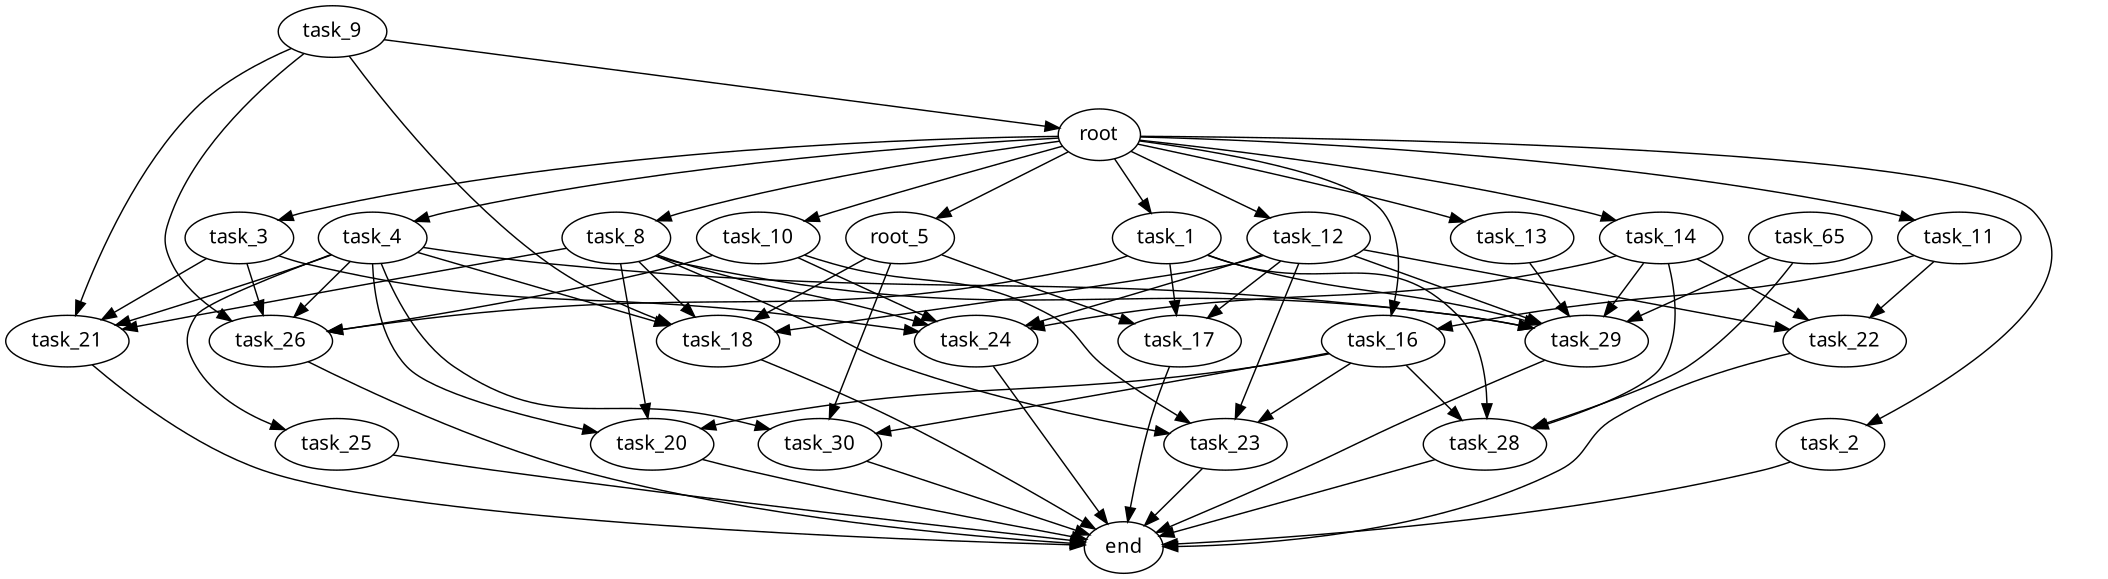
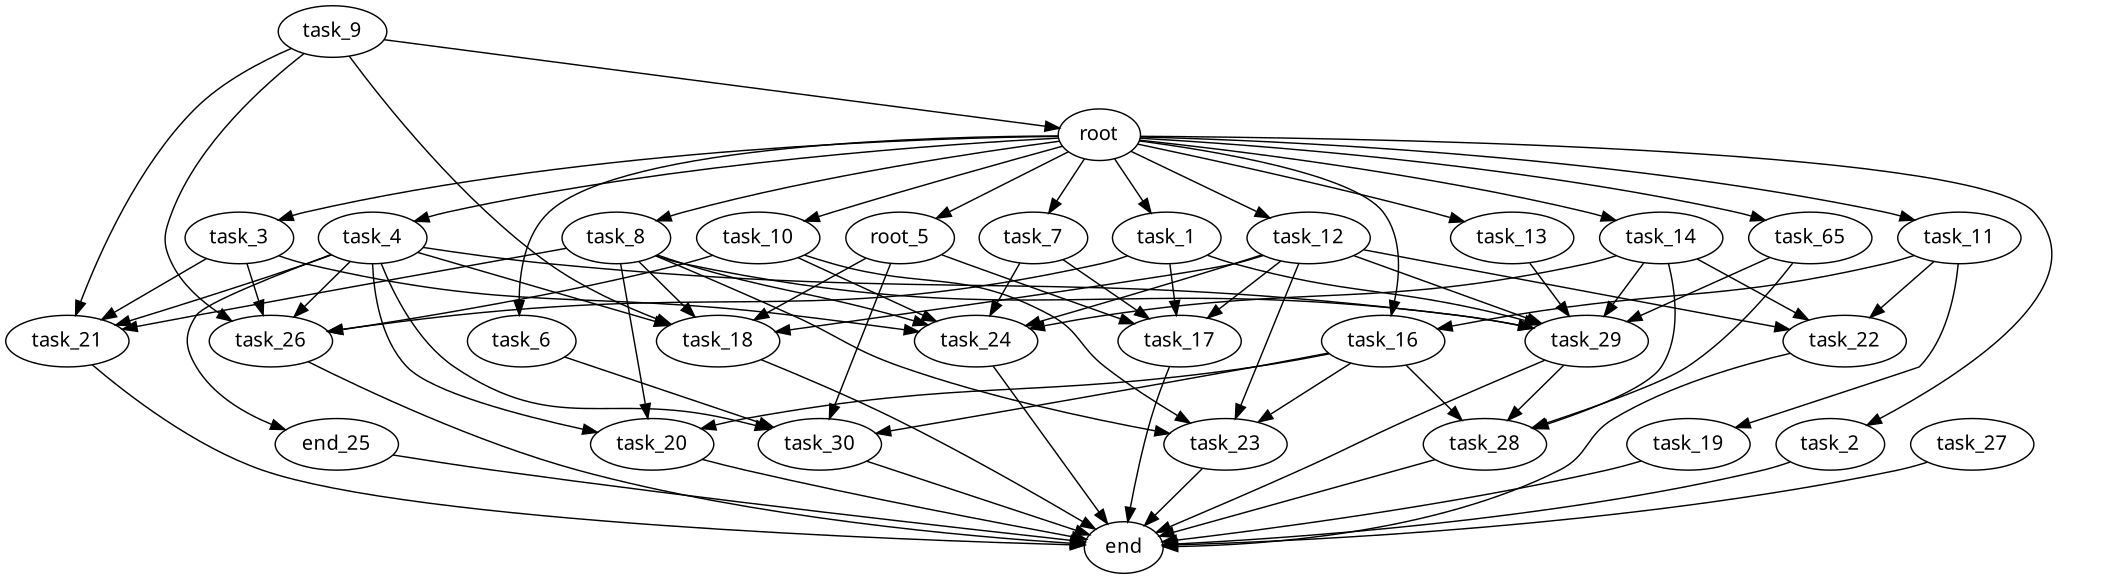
none -> (1447, 165)
none -> (1033, 238)
(1376, 274) -> (1541, 388)
none -> (522, 341)
(337, 444) -> (337, 444)
none -> (1688, 444)
none -> (1972, 444)
